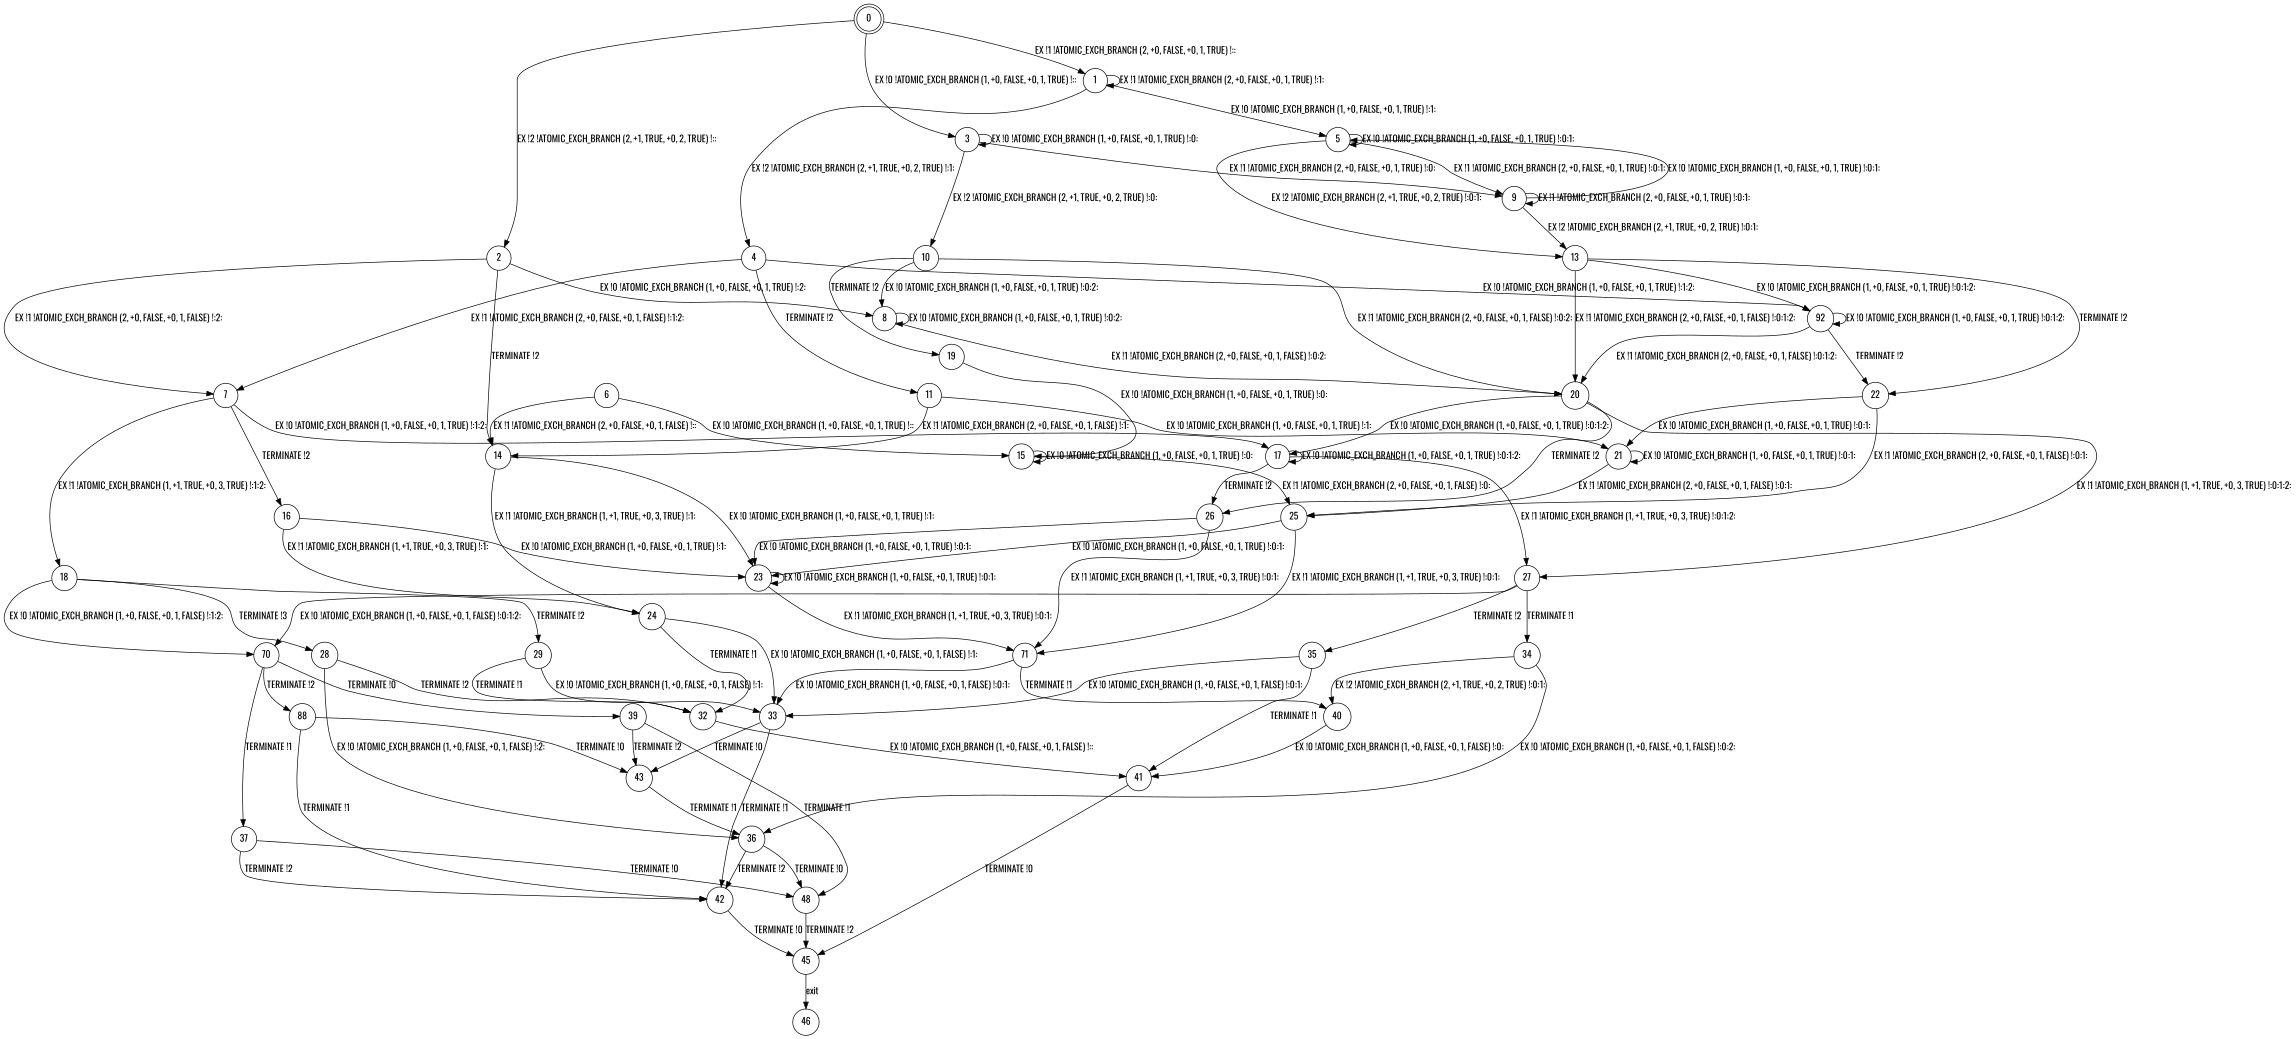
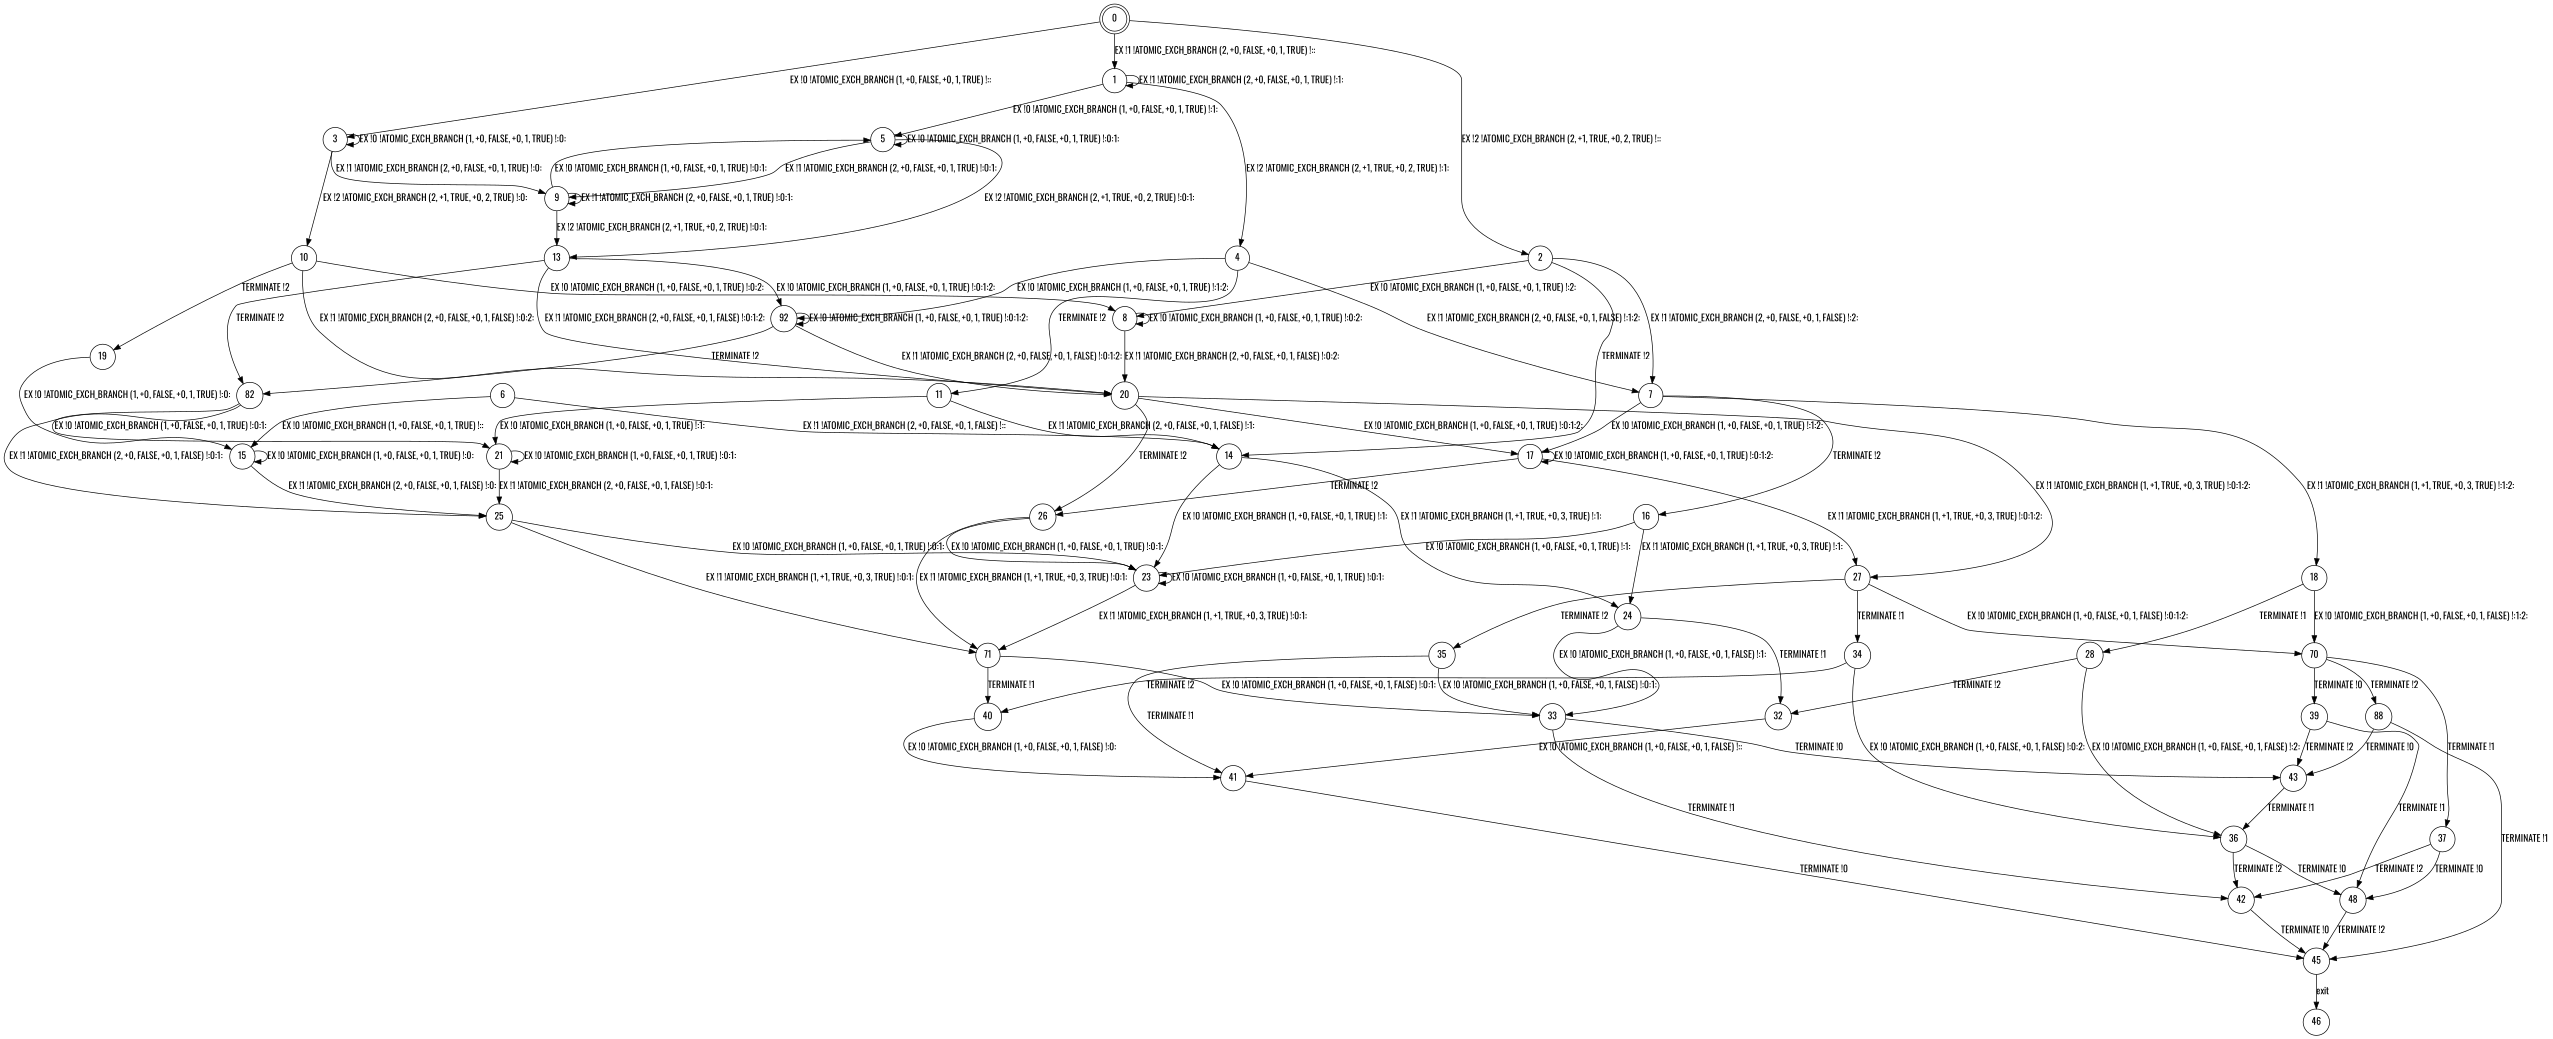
(1875, 395) -> (250, 395)
(263, 617) -> (2283, 617)
(538, 655) -> none
(1440, 686) -> (1171, 686)
(453, 872) -> (2501, 871)
